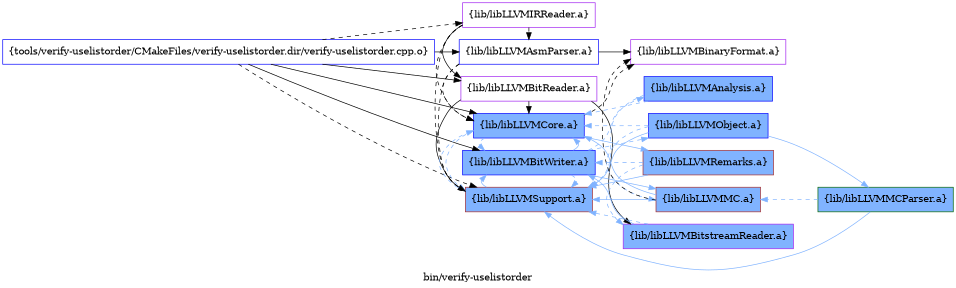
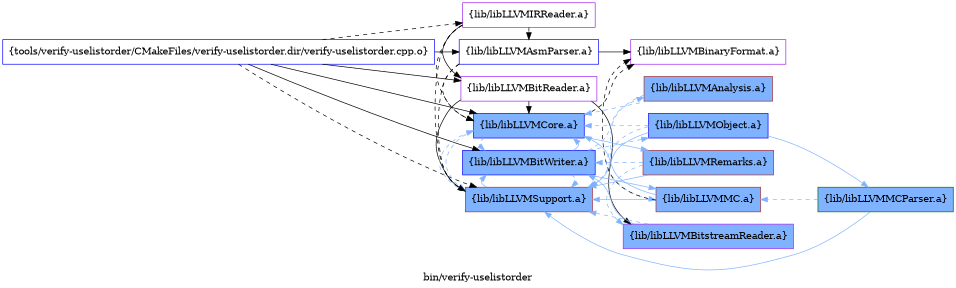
(708, 89) -> (708, 89)
